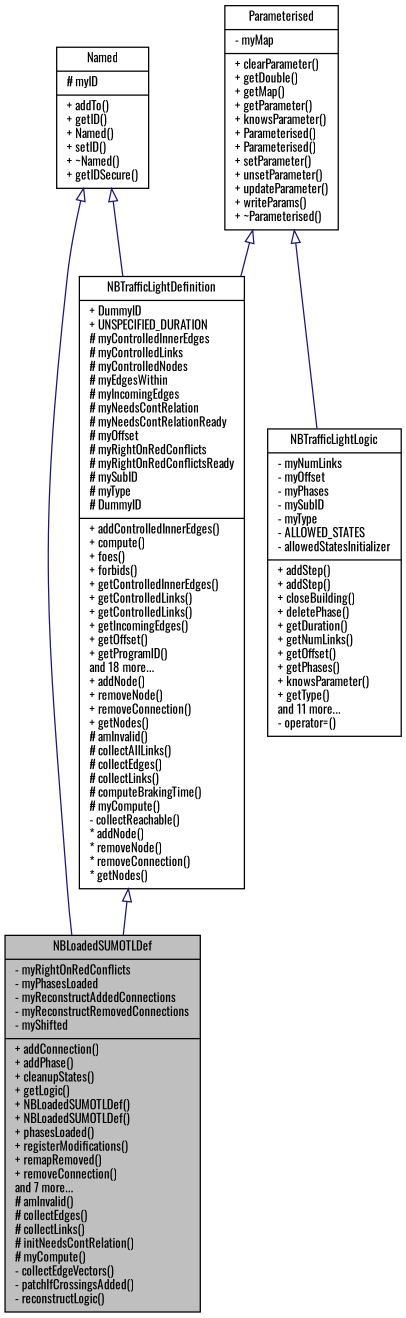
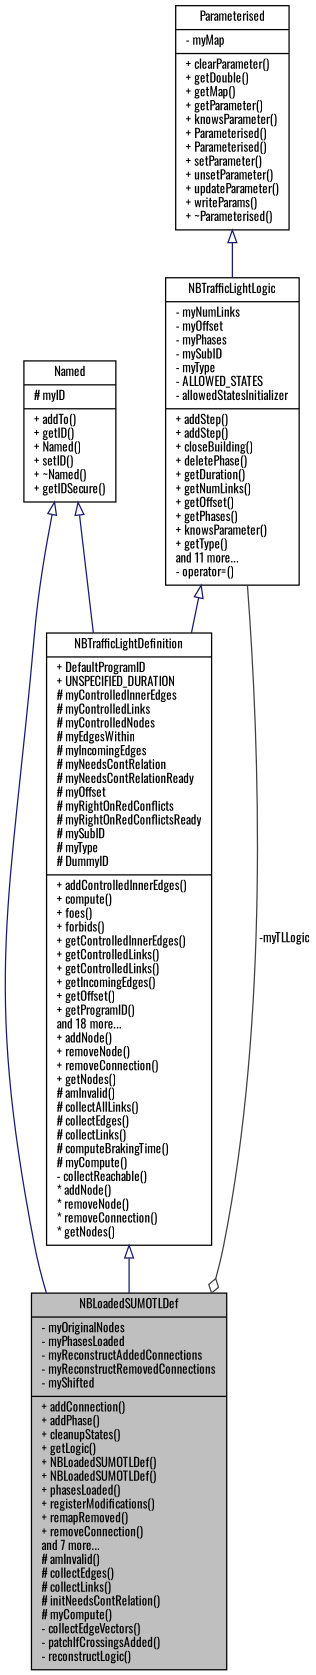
(245, 260) -> (195, 615)
(116, 312) -> (101, 668)
none -> (256, 933)
(73, 971) -> (84, 1328)
